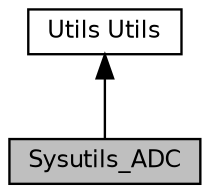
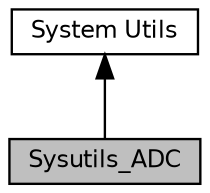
(105, 32) -> (105, 32)
